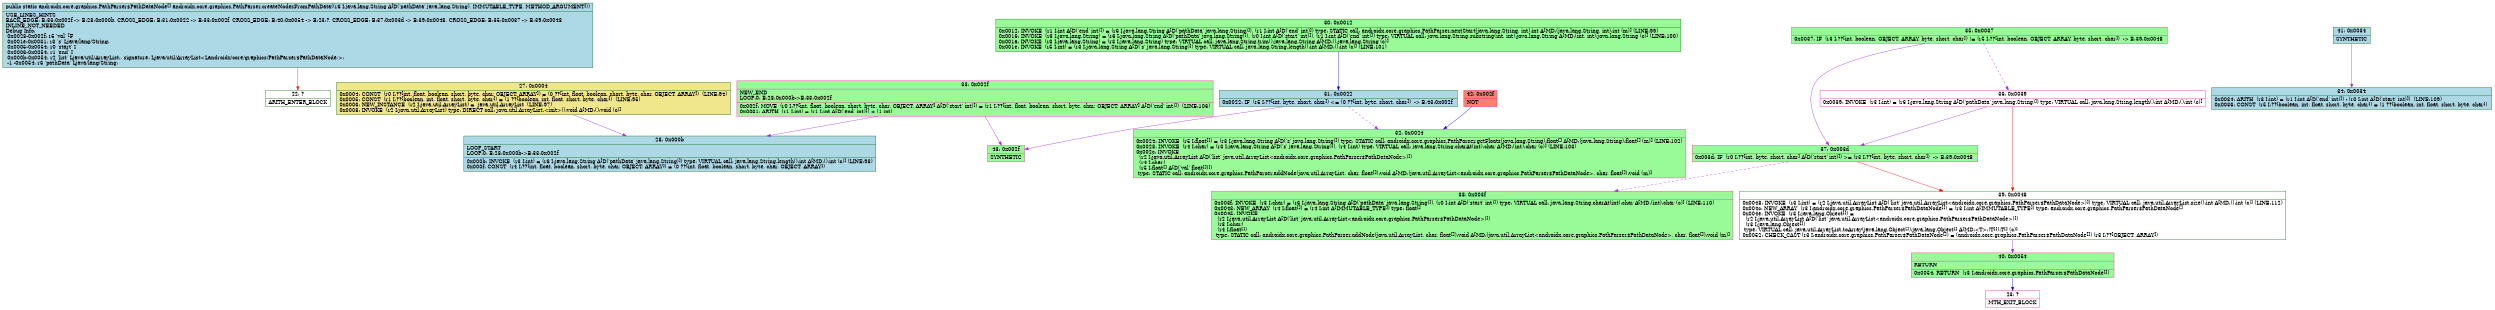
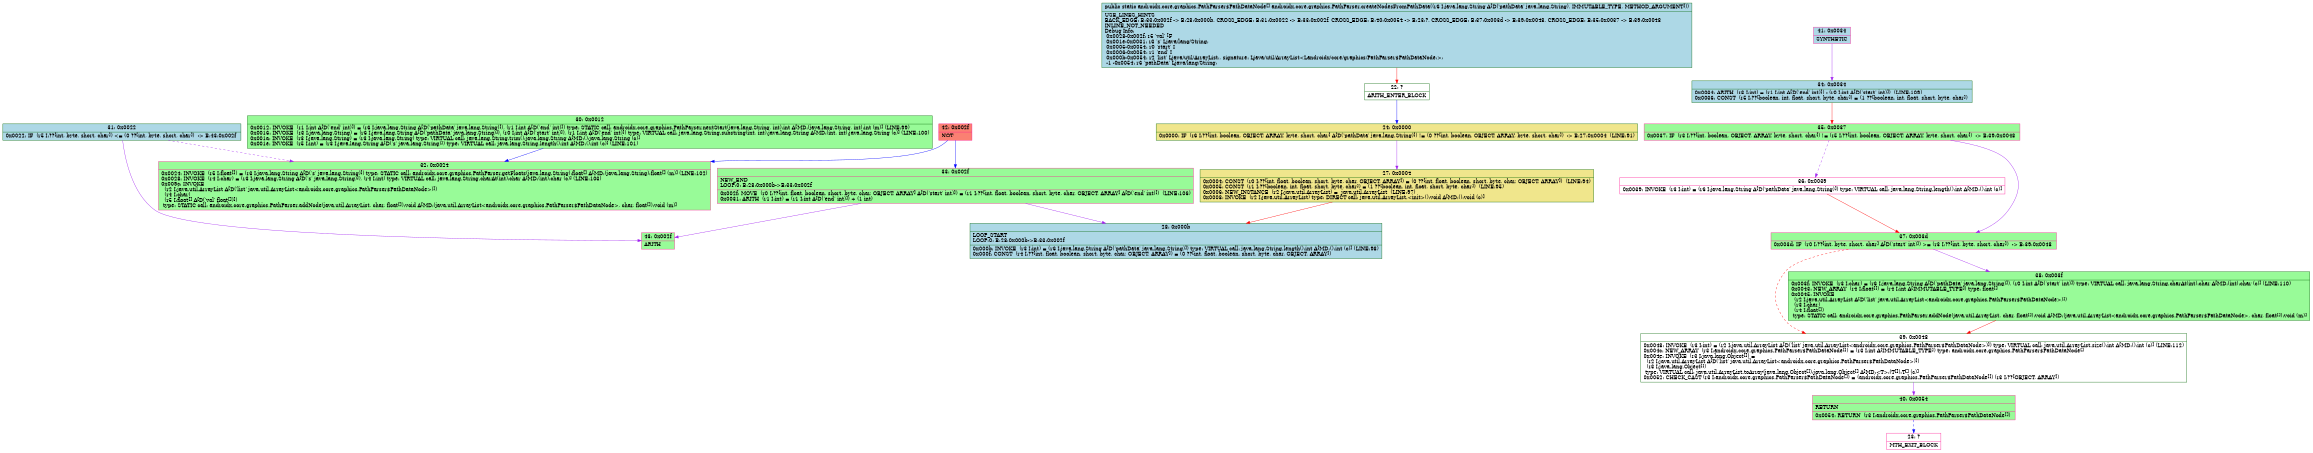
(2352, 35) -> (1832, 35)
(1338, 69) -> (526, 154)
none -> (1832, 111)
(598, 125) -> (1291, 212)
(1925, 126) -> (1862, 213)
none -> (1397, 132)
(2013, 147) -> (1983, 326)
none -> (955, 152)
(1159, 152) -> (185, 184)
(1006, 158) -> (653, 245)
(1703, 176) -> (1960, 260)
(1899, 176) -> (1783, 274)
(1472, 215) -> (2049, 296)
(2013, 282) -> (1914, 425)
